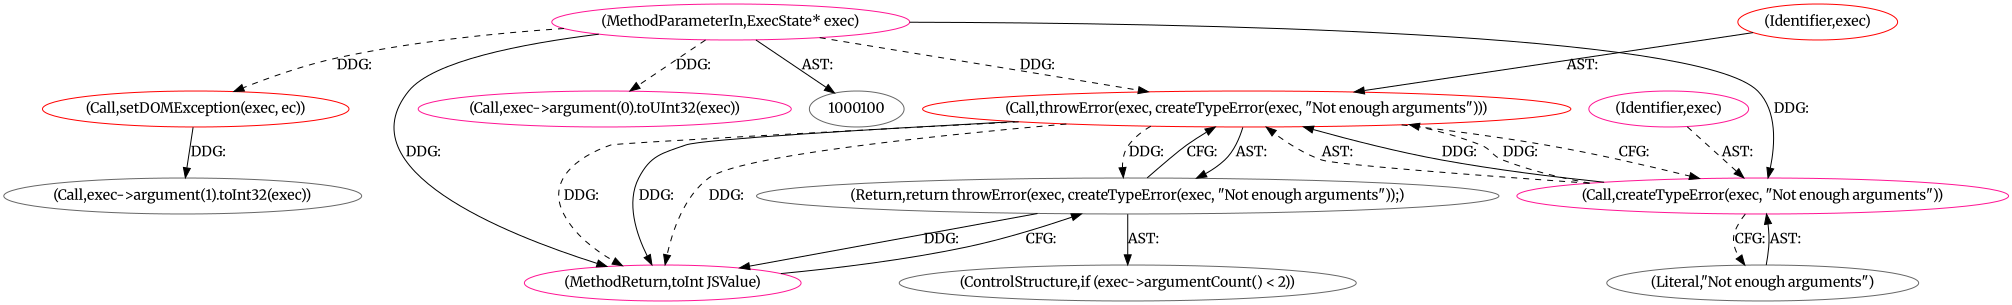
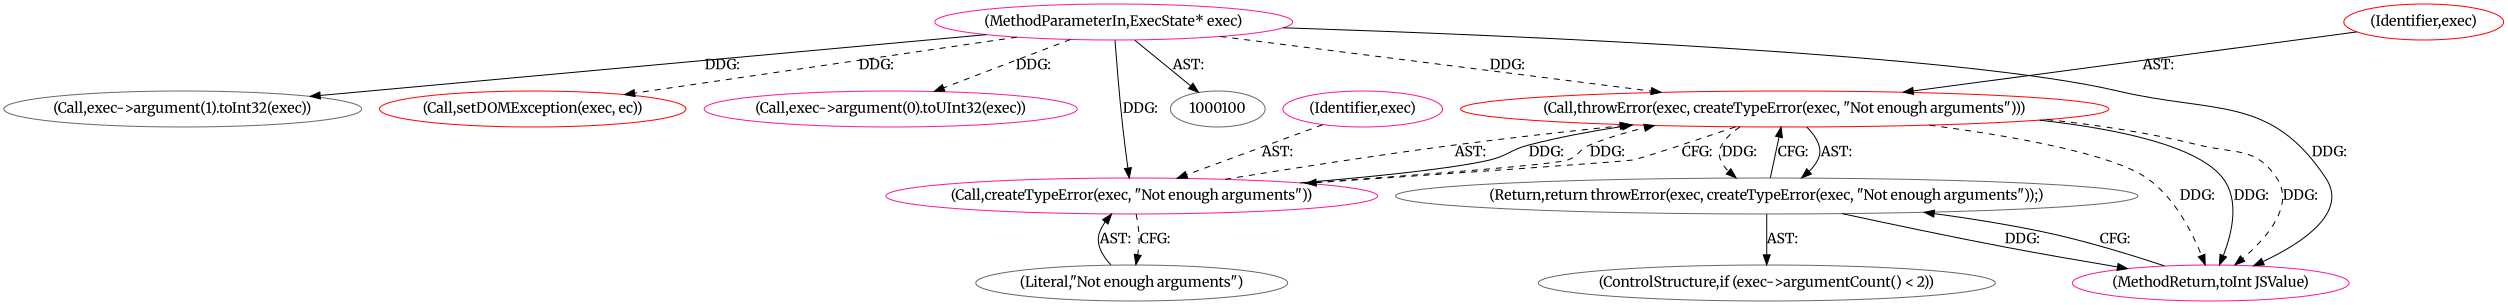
(190, 147) -> (653, 65)
